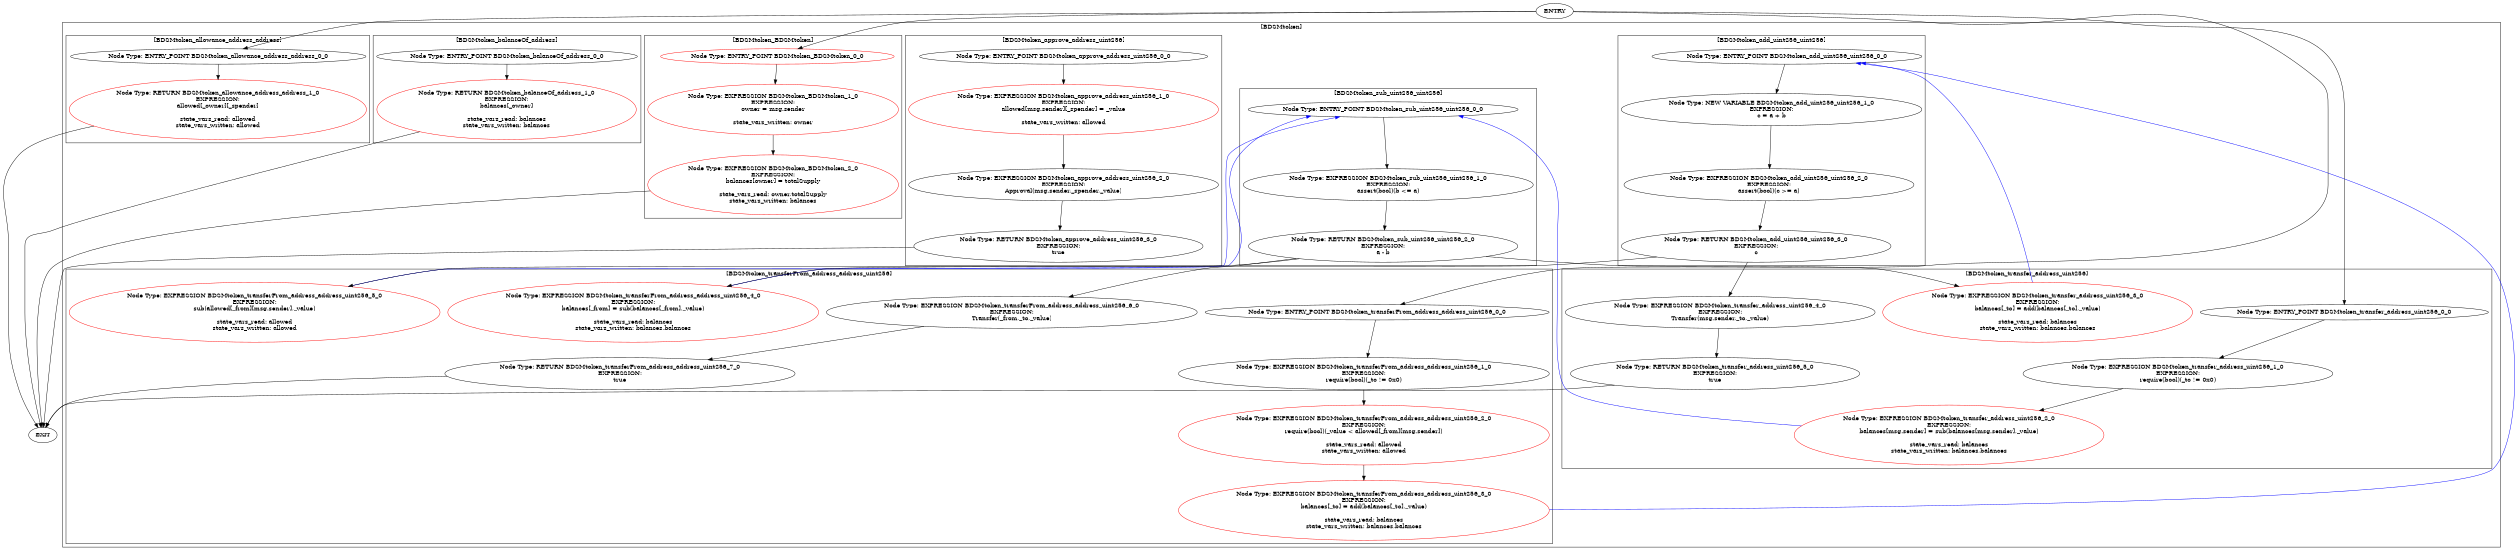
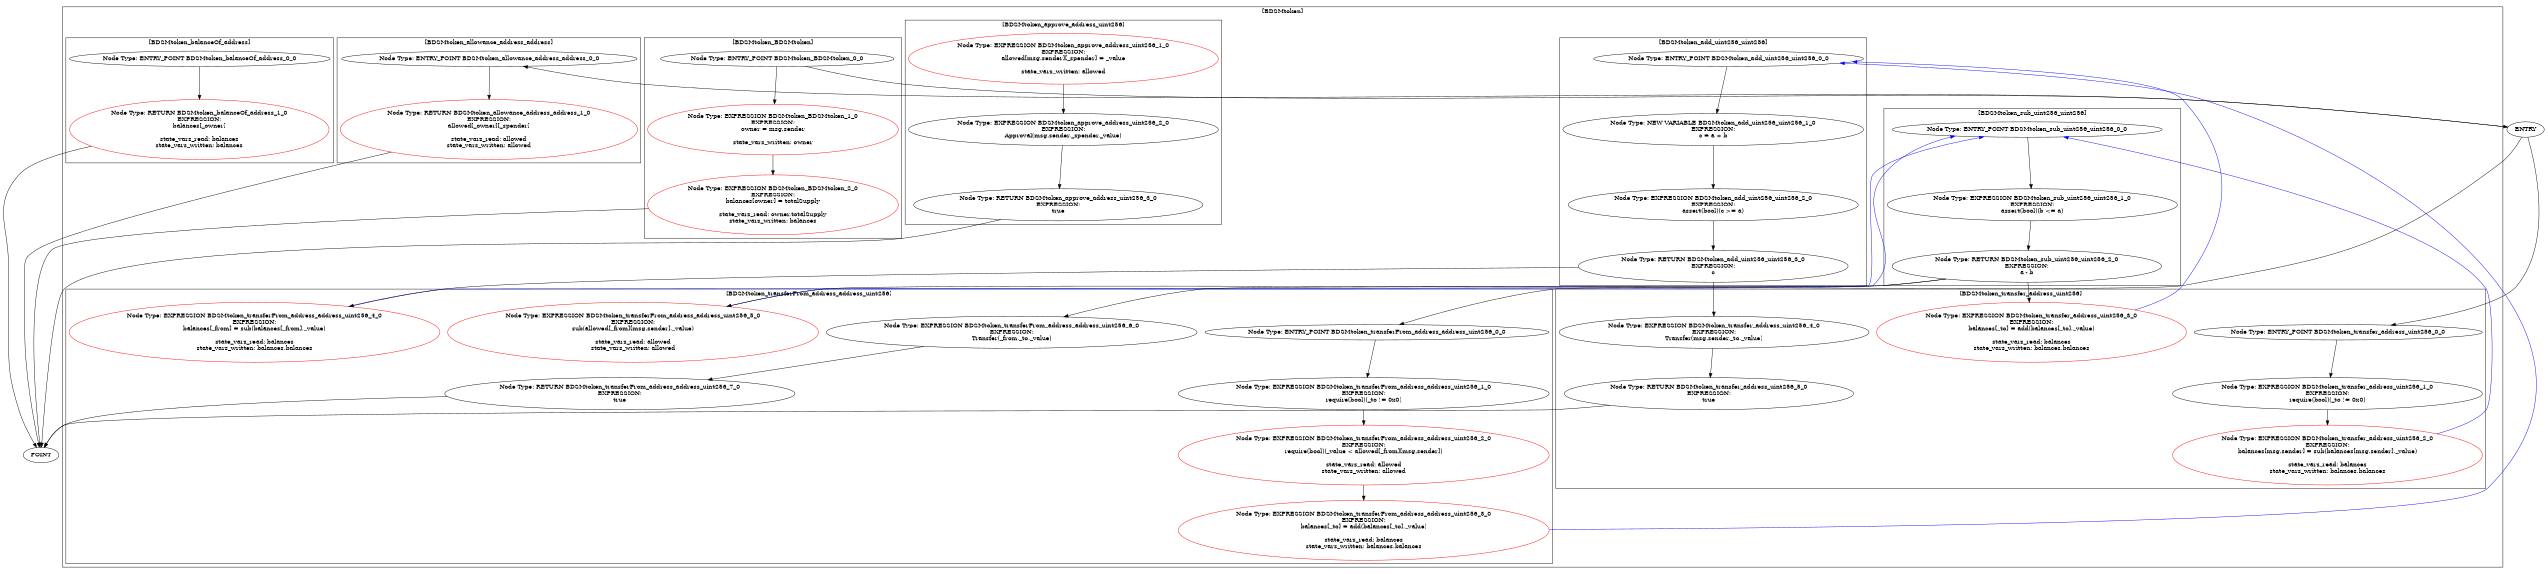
(1020, 17) -> (1654, 97)
(777, 56) -> (777, 59)
(1064, 56) -> none
(43, 435) -> (41, 455)
